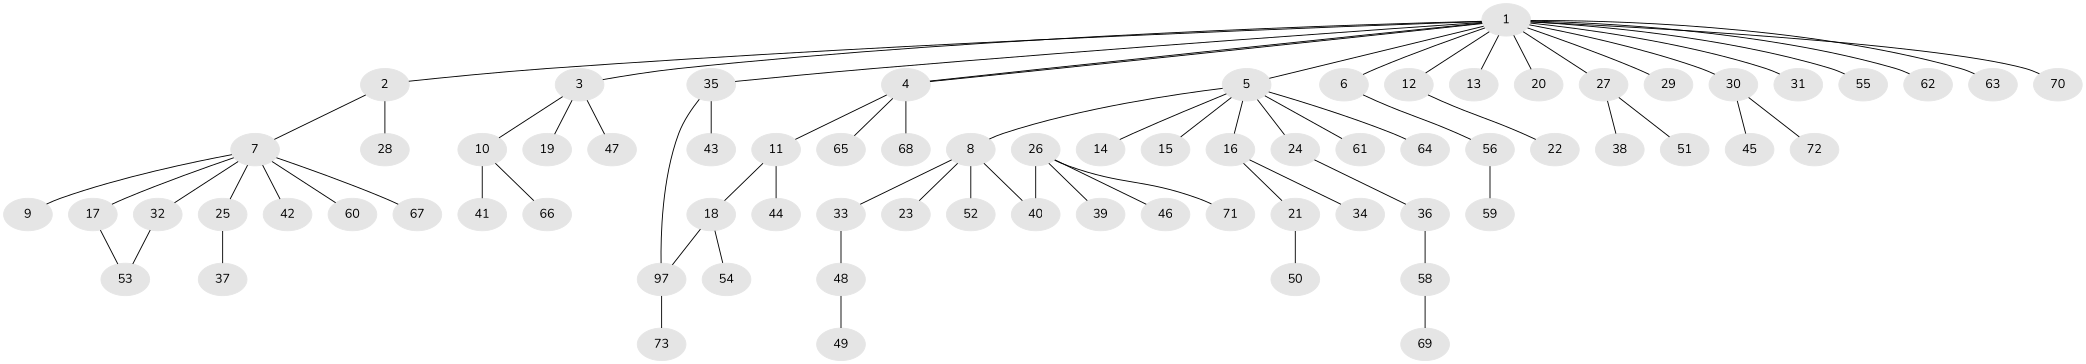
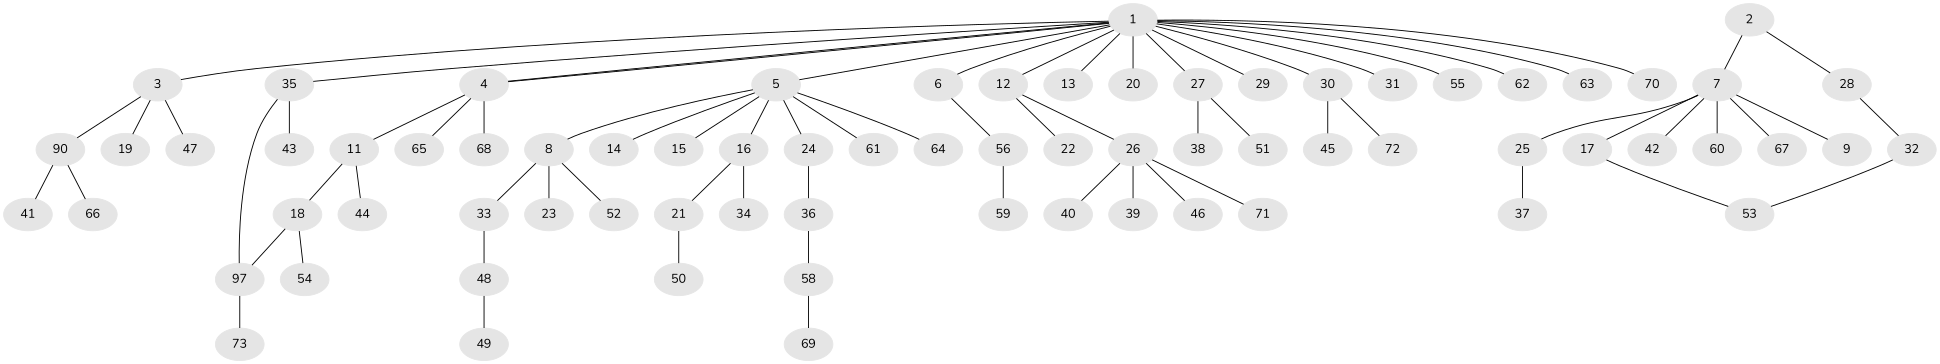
(757, 55) -> none
none -> (1068, 117)
(482, 150) -> (60, 150)
(206, 182) -> (1879, 117)
(1003, 182) -> none
